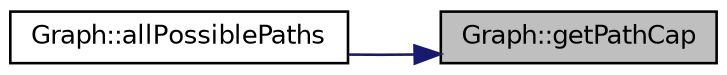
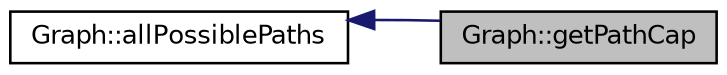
(381, 55) -> (407, 20)
